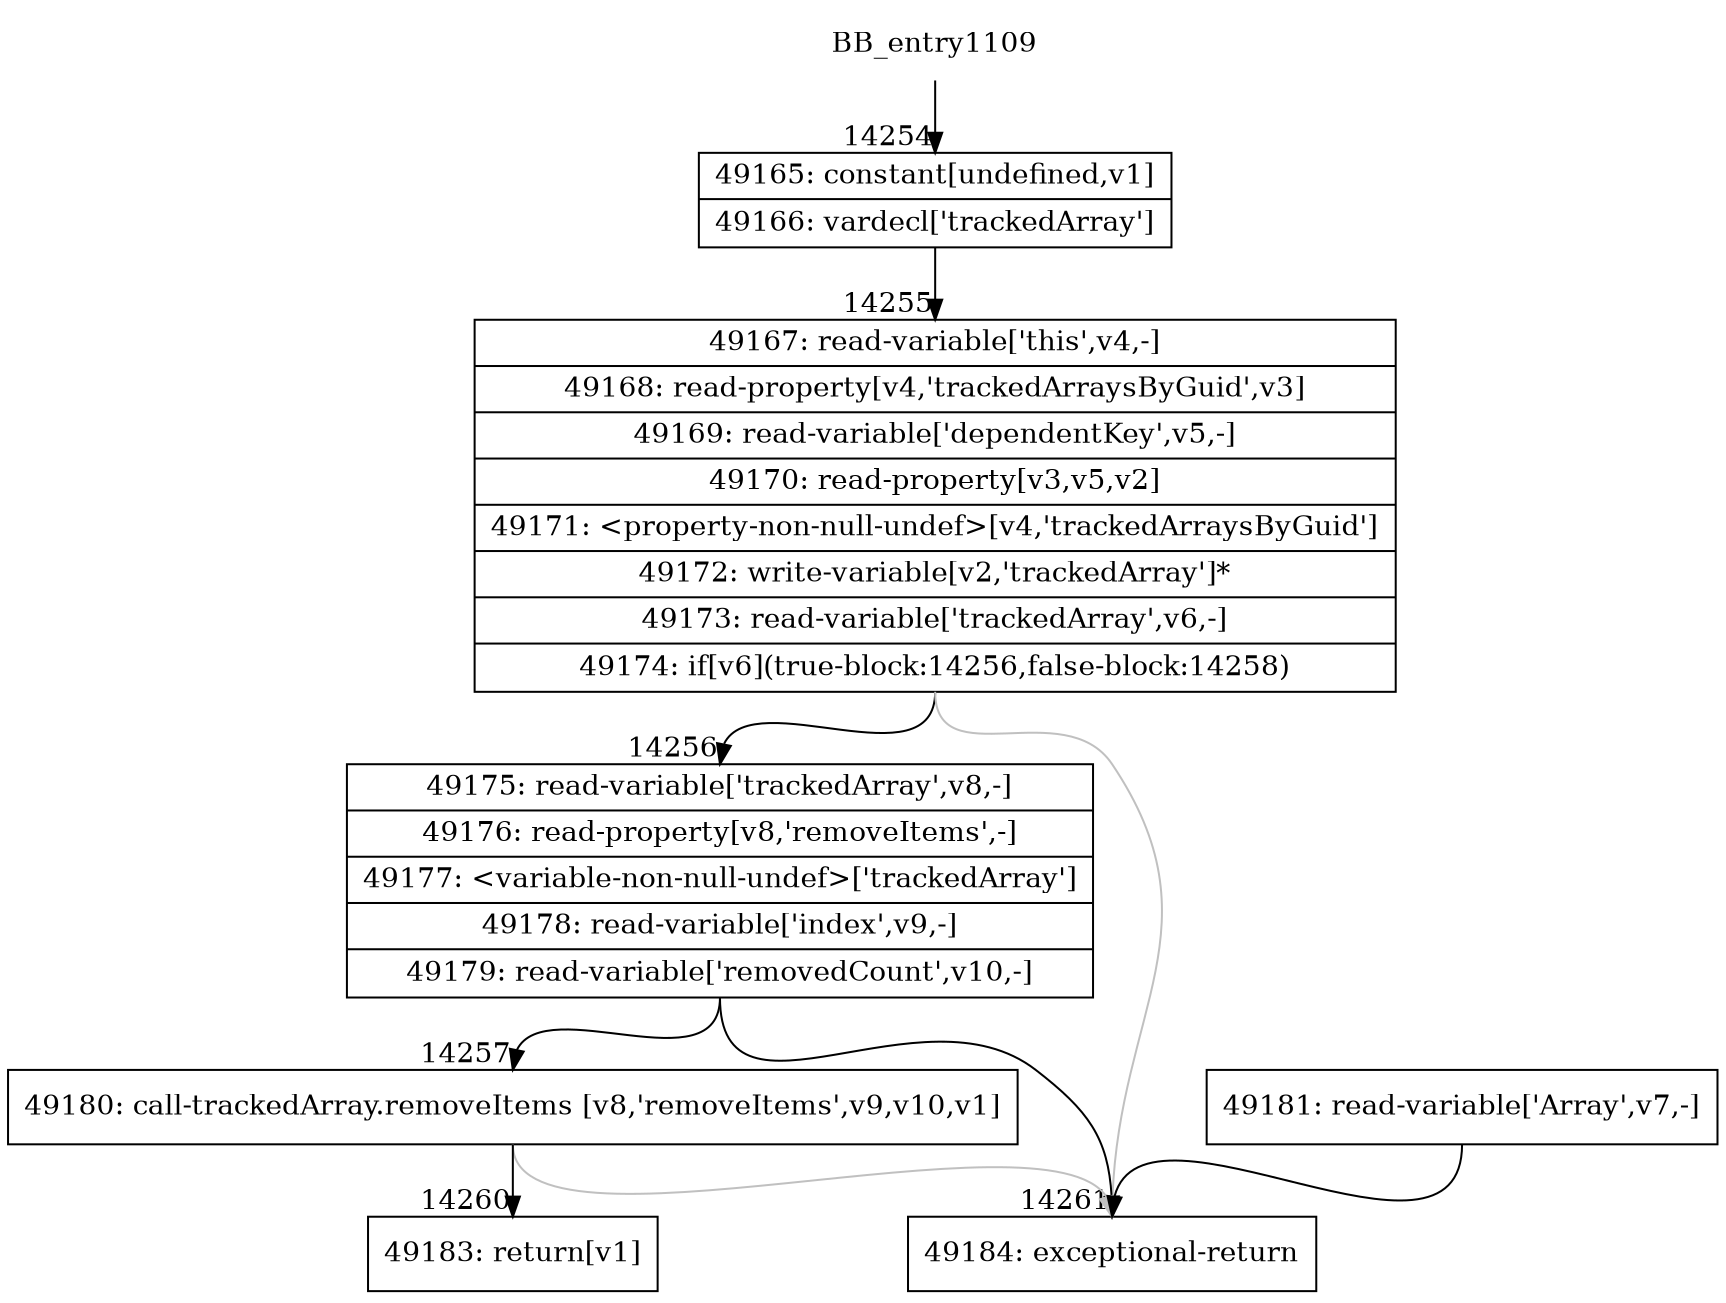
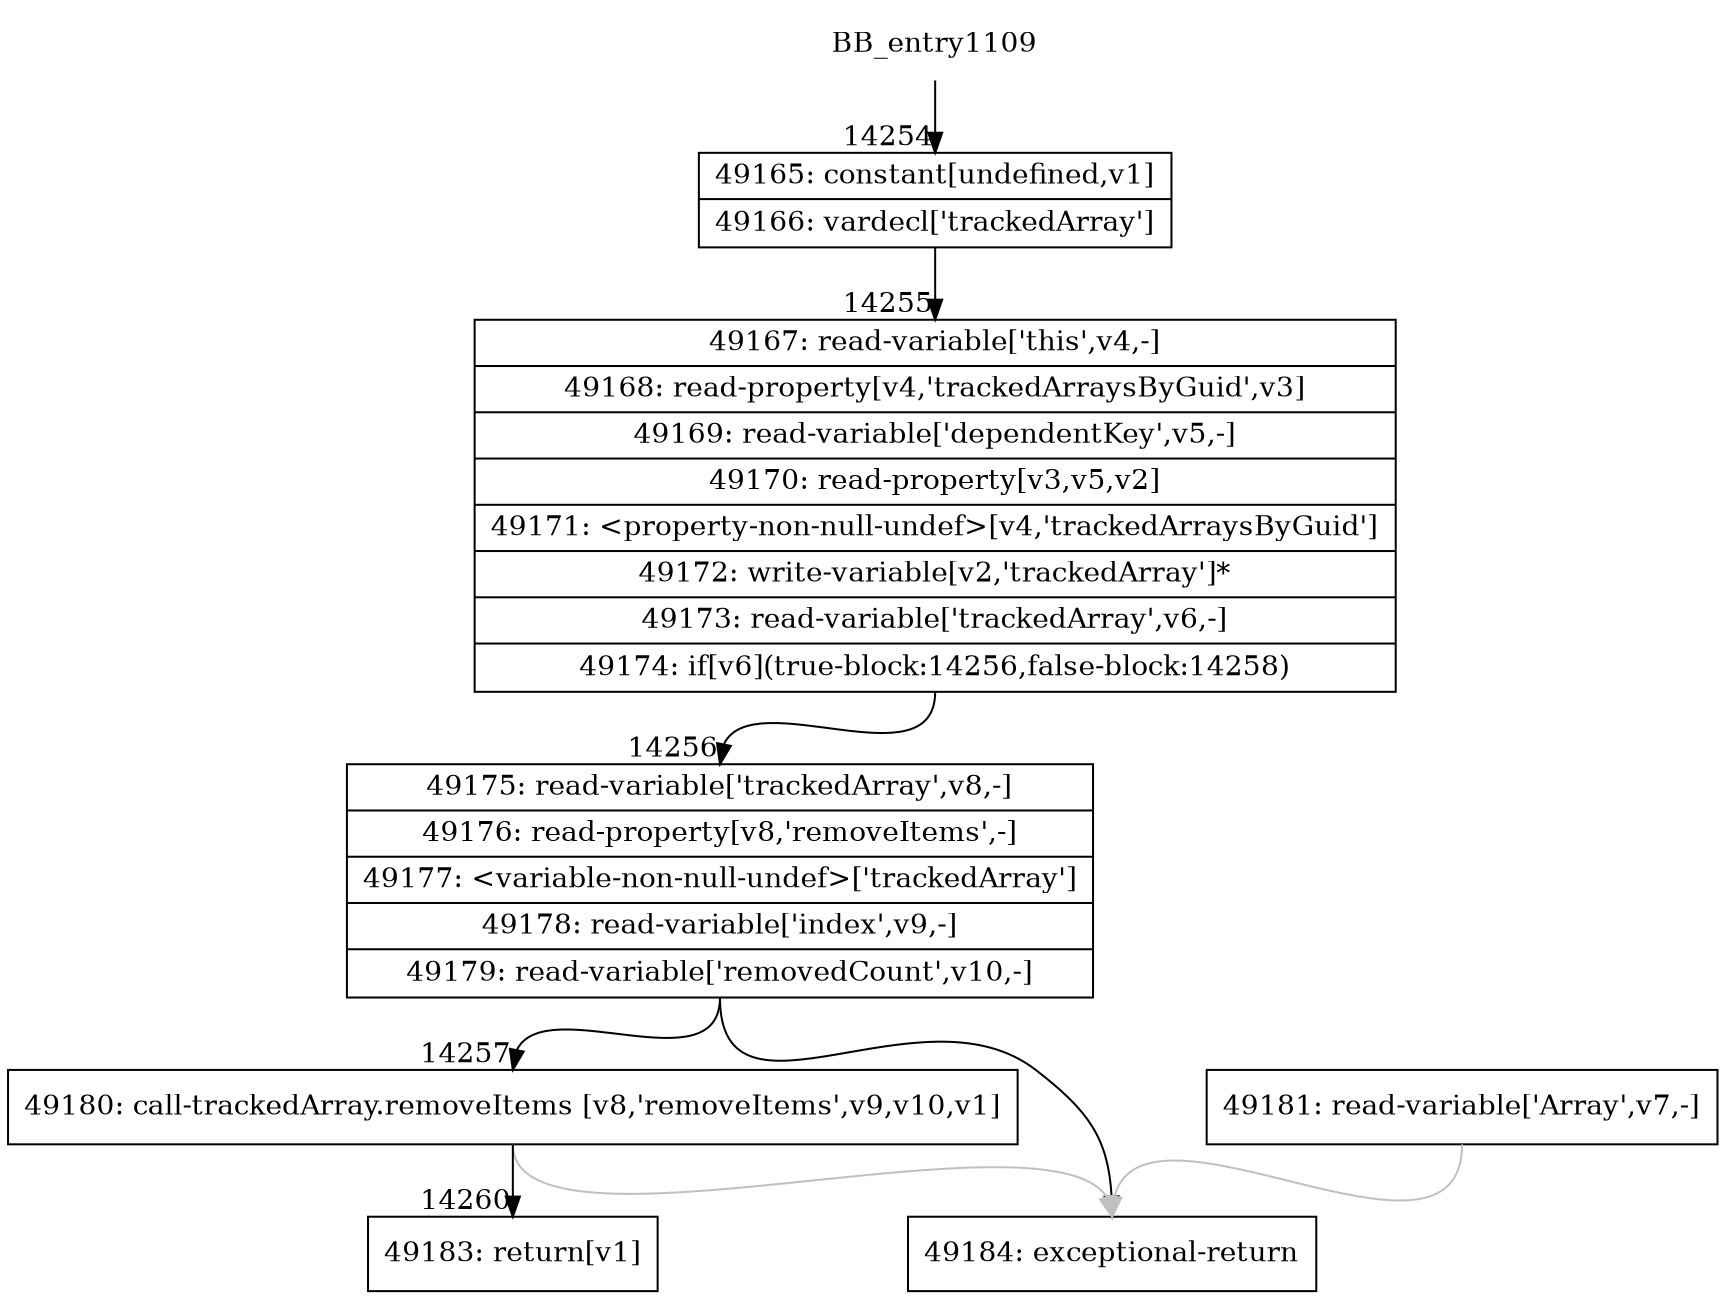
(1158, 872) -> none
(1297, 1183) -> (1297, 1183)
